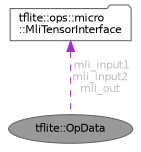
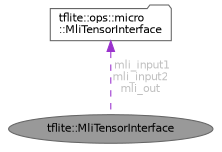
(71, 129) -> (111, 129)
